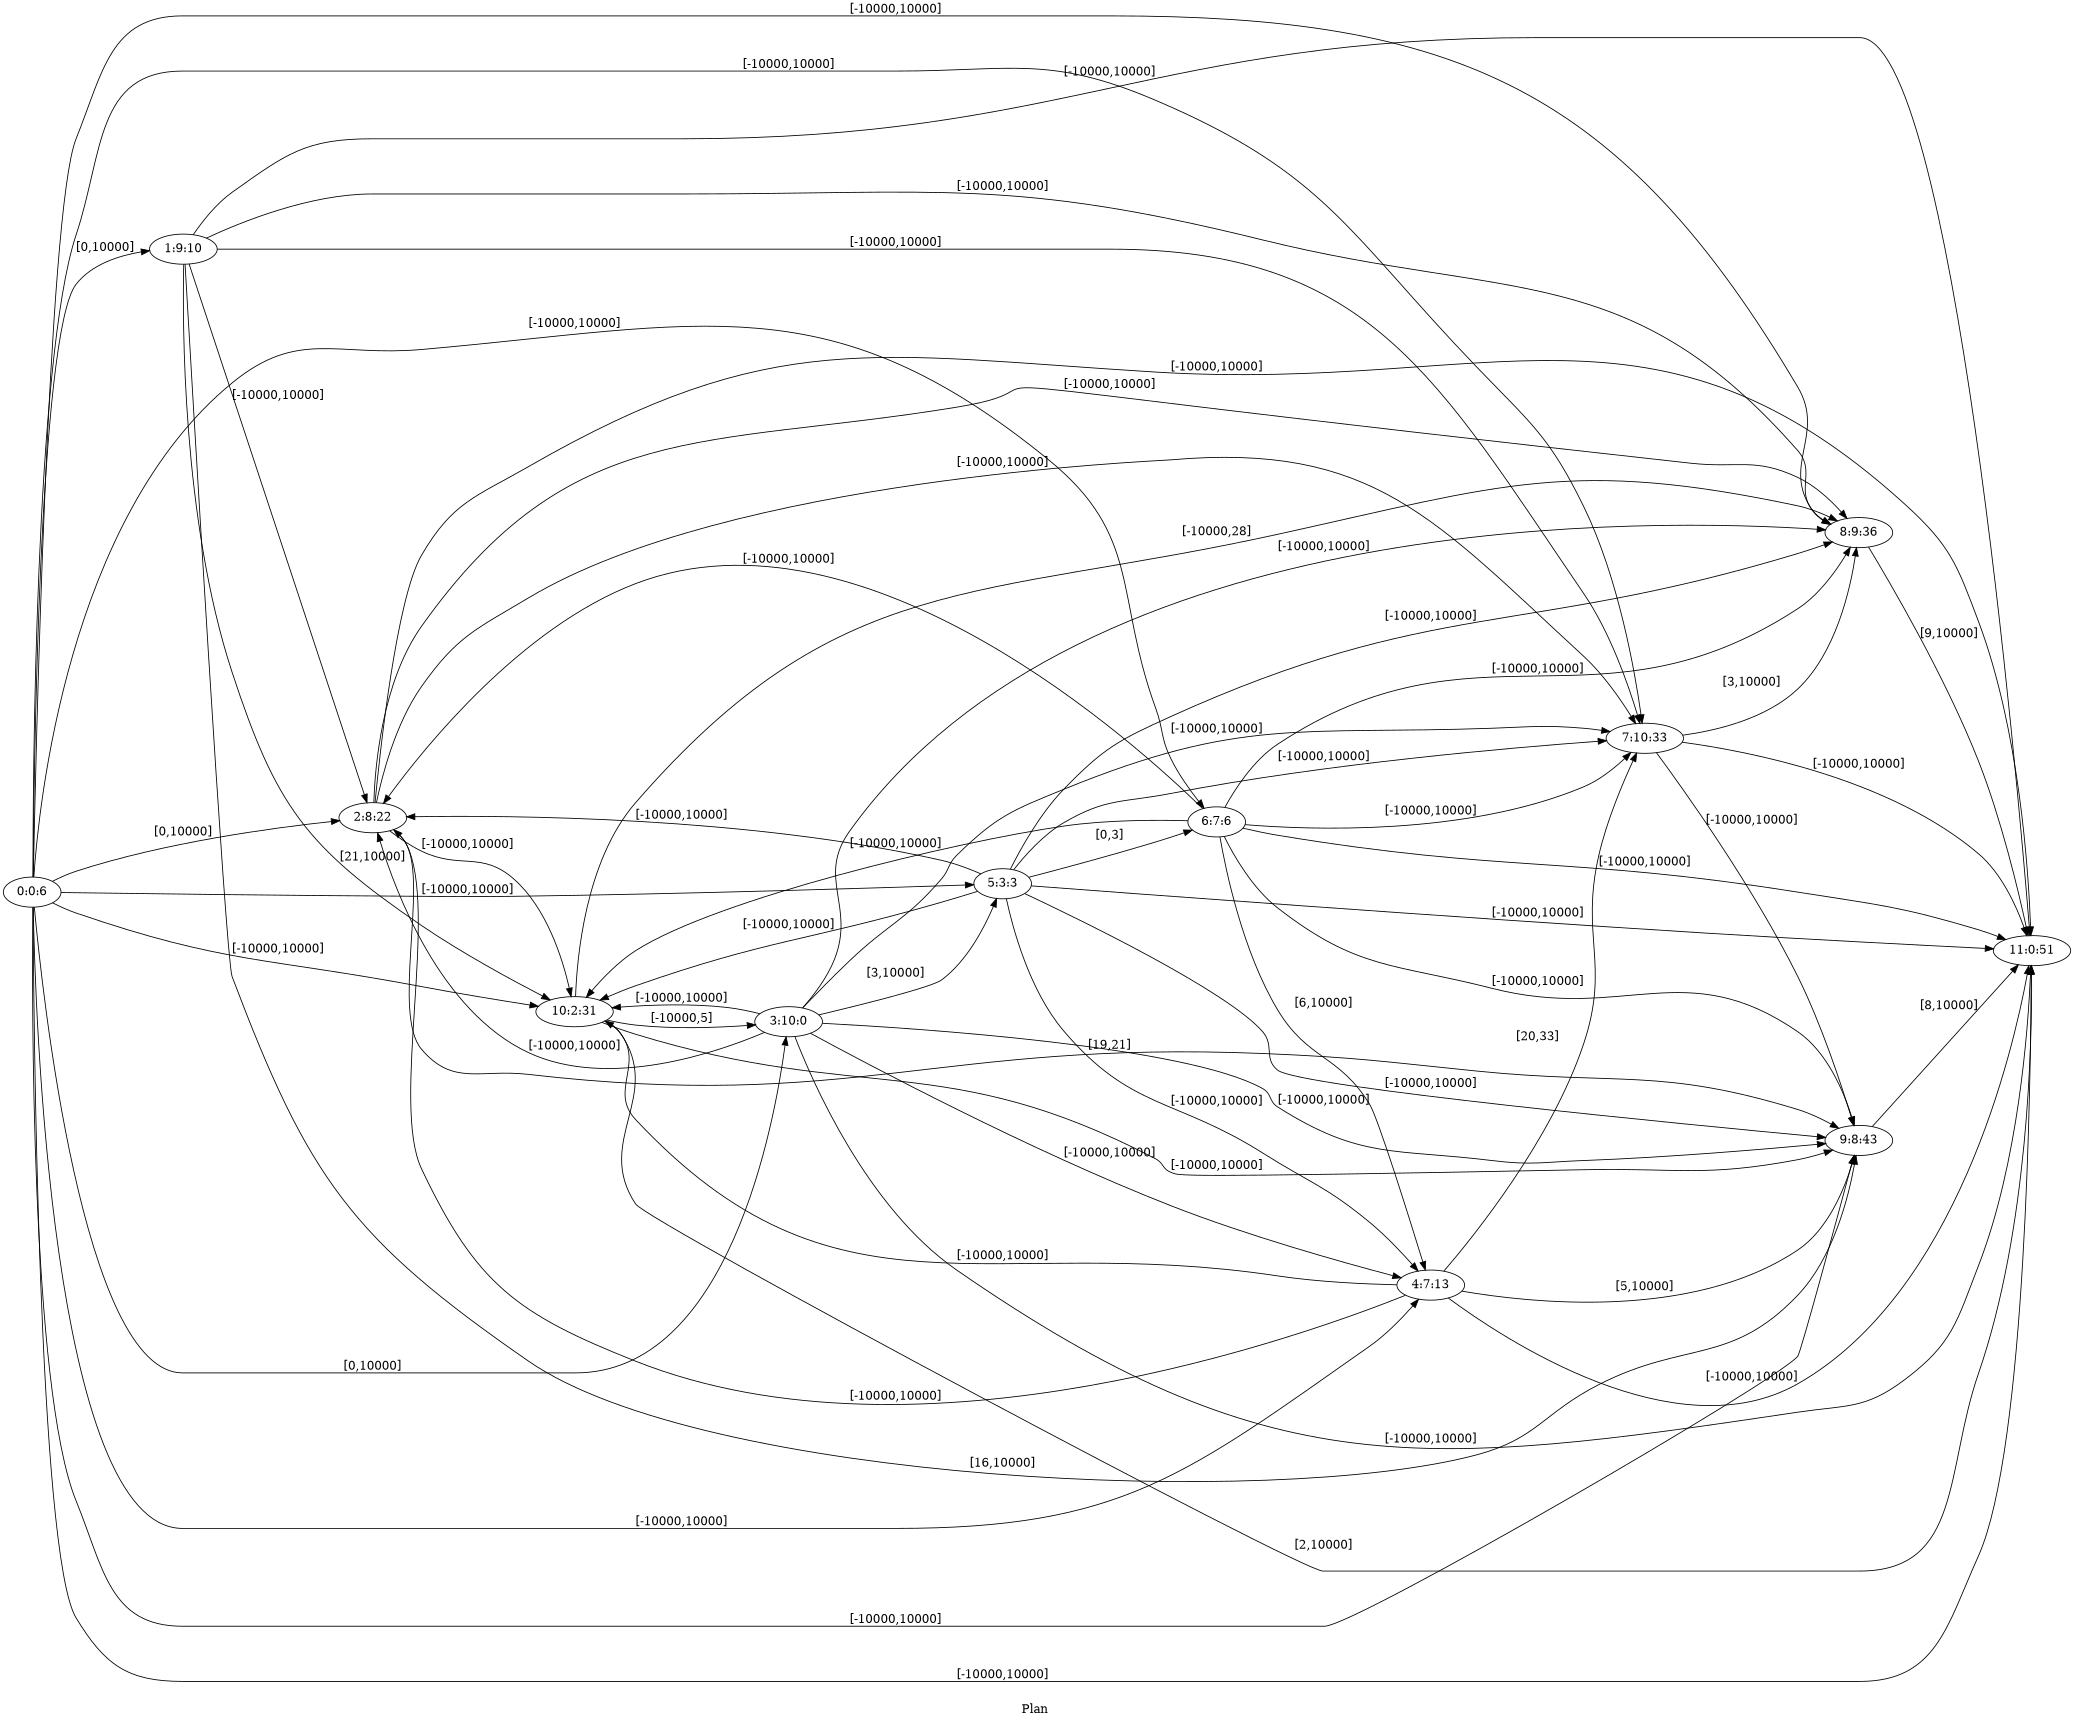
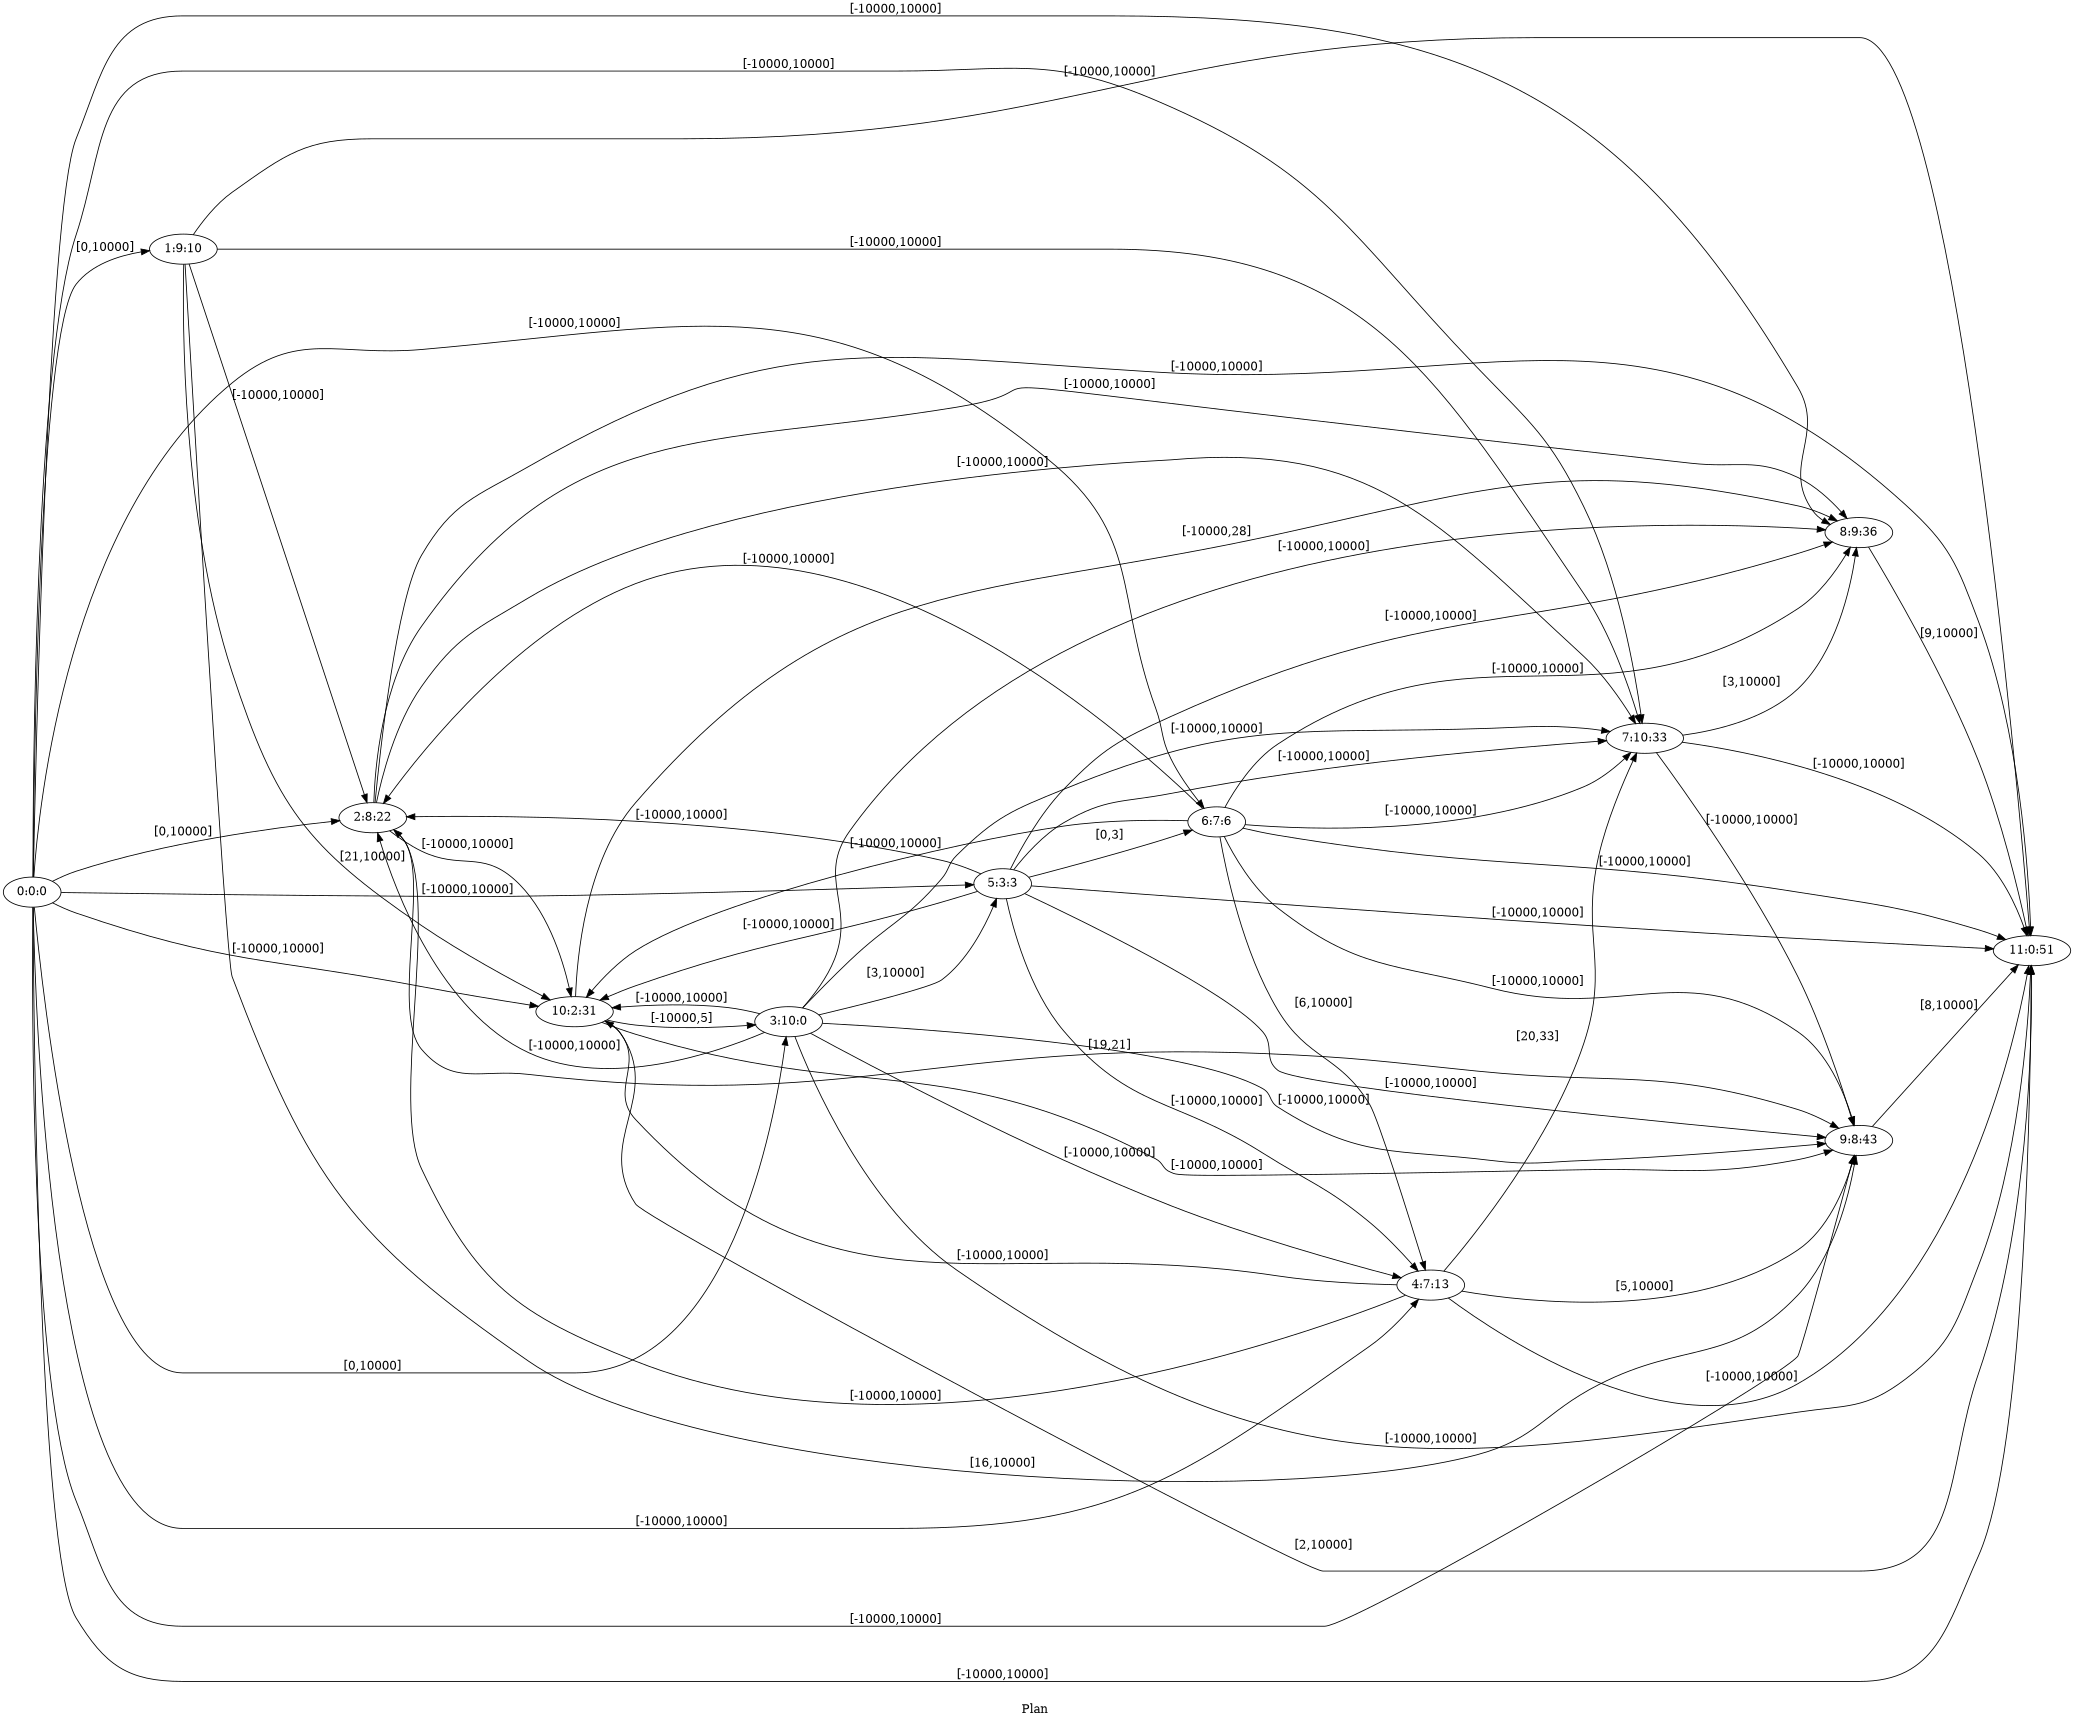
(1067, 202) -> none
(32, 892) -> (32, 892)
